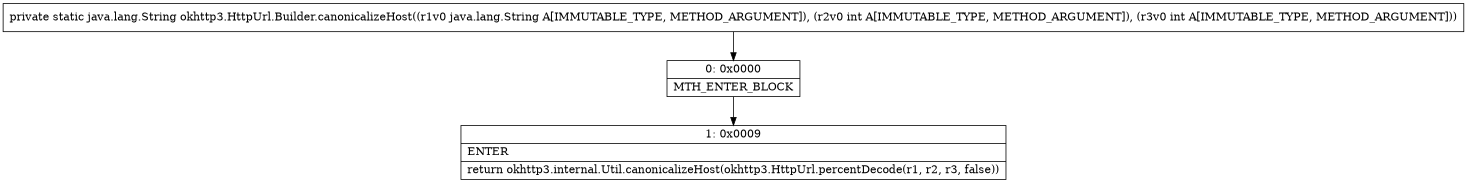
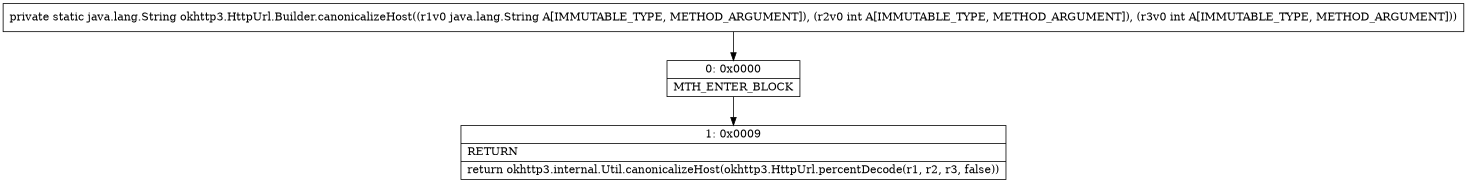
(488, 152) -> (493, 152)
